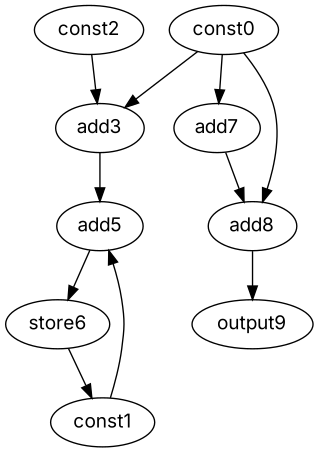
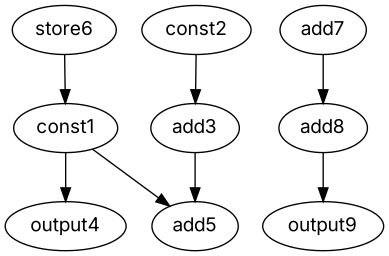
(224, 30) -> none
none -> (66, 226)
(82, 269) -> none
